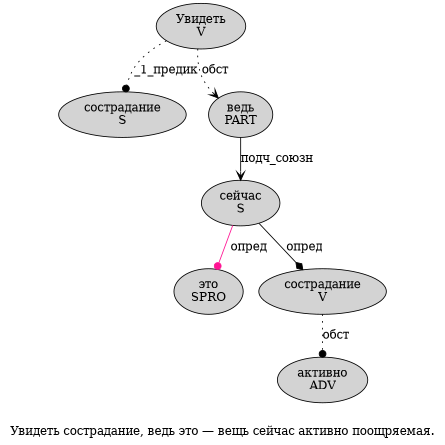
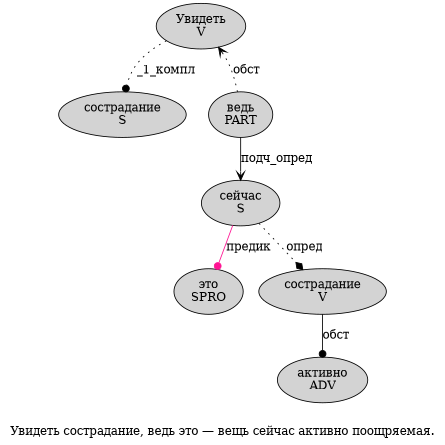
(166, 70) -> (166, 70)
(200, 72) -> (232, 72)
(277, 159) -> (277, 159)
(277, 243) -> (277, 243)
(249, 247) -> (249, 247)
(323, 332) -> (323, 332)
